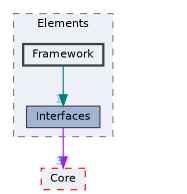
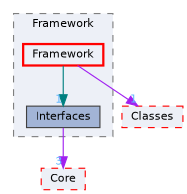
(63, 24) -> (63, 24)
(63, 55) -> (63, 55)
none -> (152, 117)
